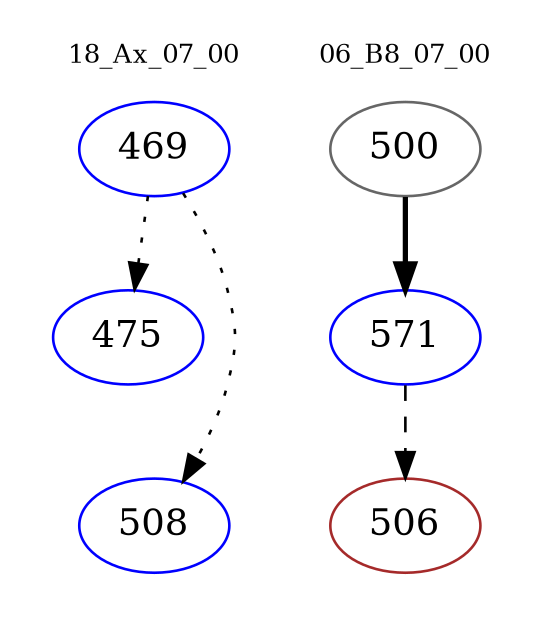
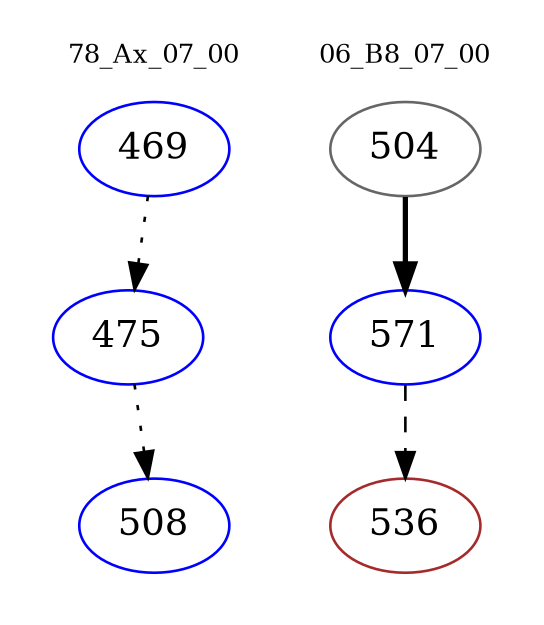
(154, 56) -> (154, 56)
(405, 149) -> (405, 149)
(234, 324) -> (139, 418)
(405, 526) -> (405, 526)
